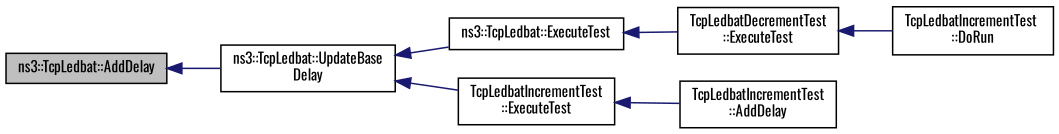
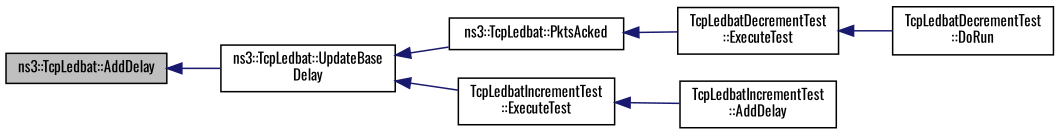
(973, 31) -> (973, 31)
(536, 34) -> (536, 34)
